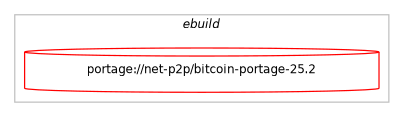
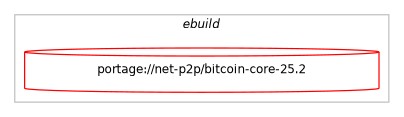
(202, 70) -> (202, 70)
